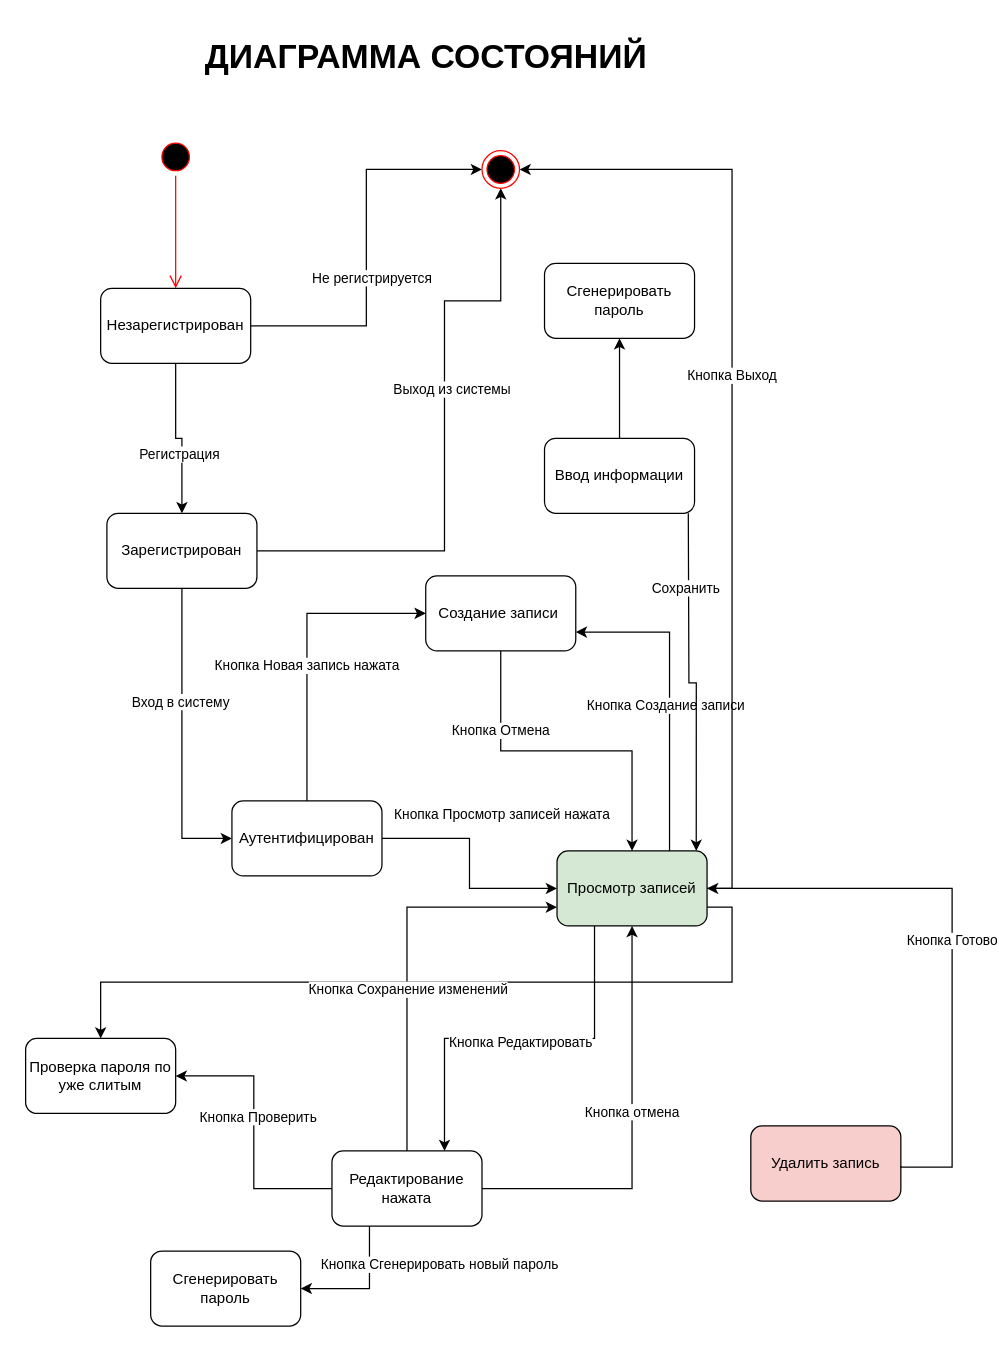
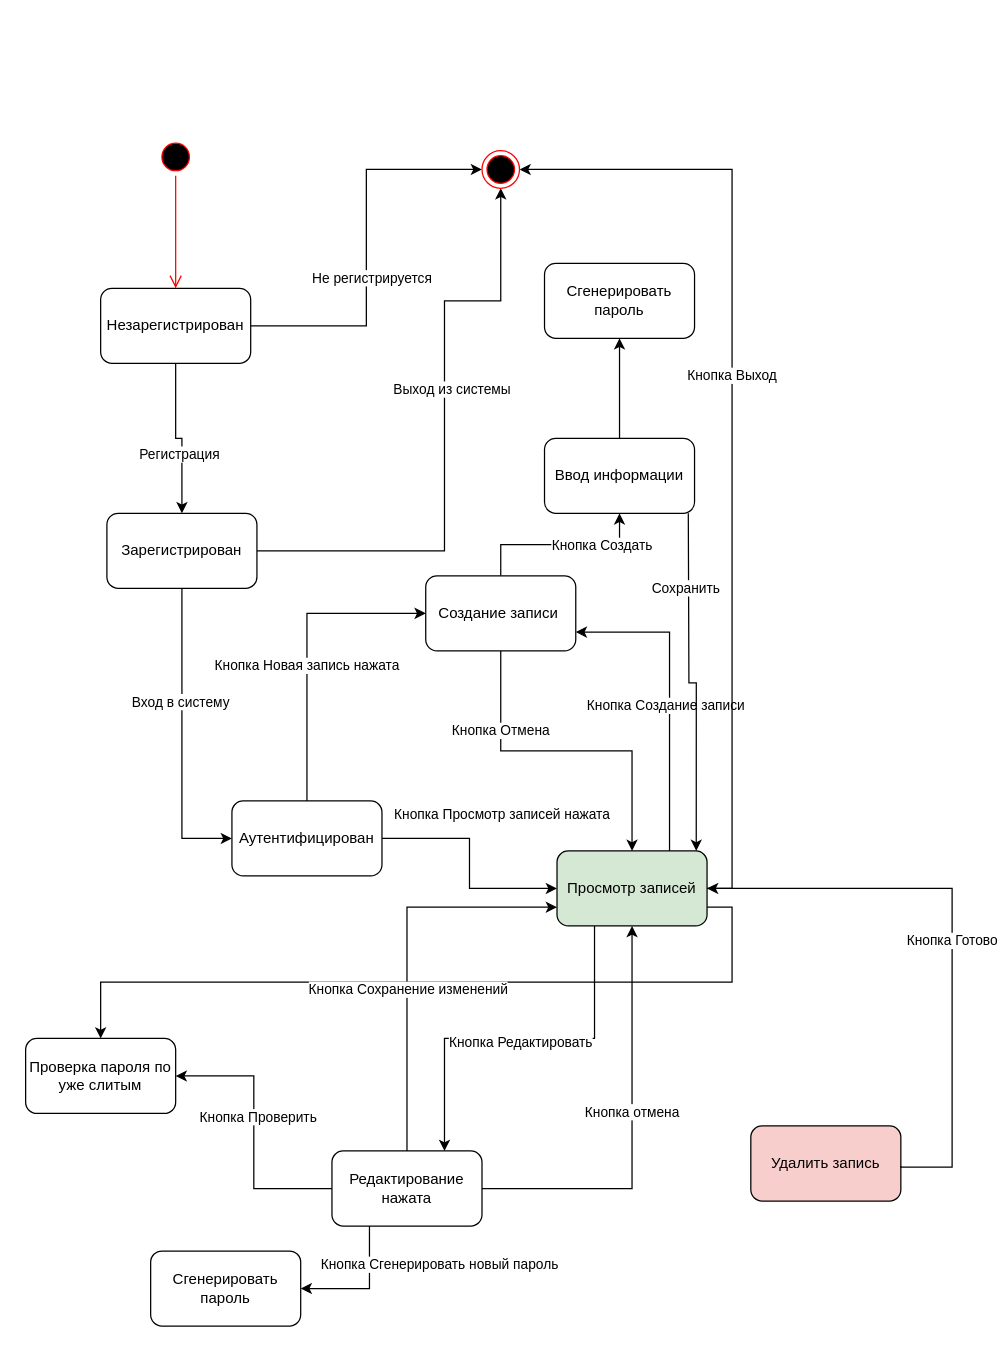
(426, 57) -> none
none -> (556, 544)
